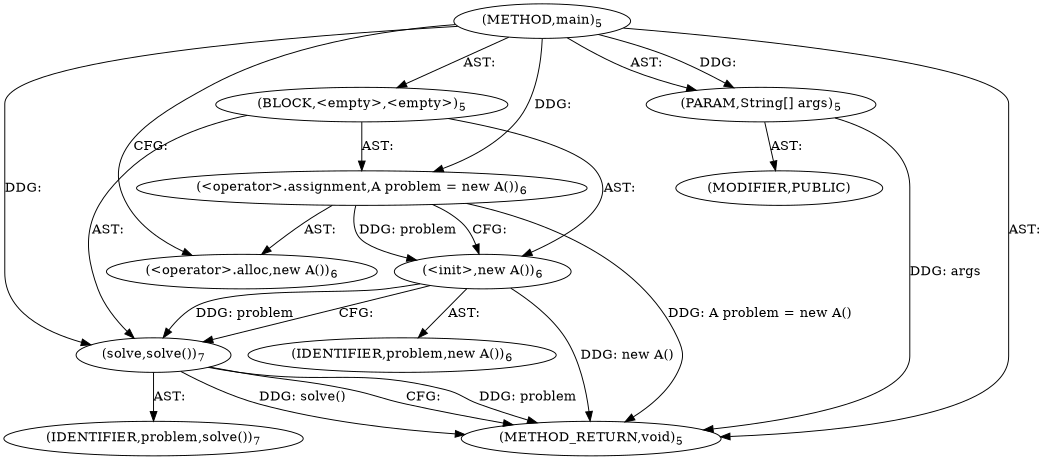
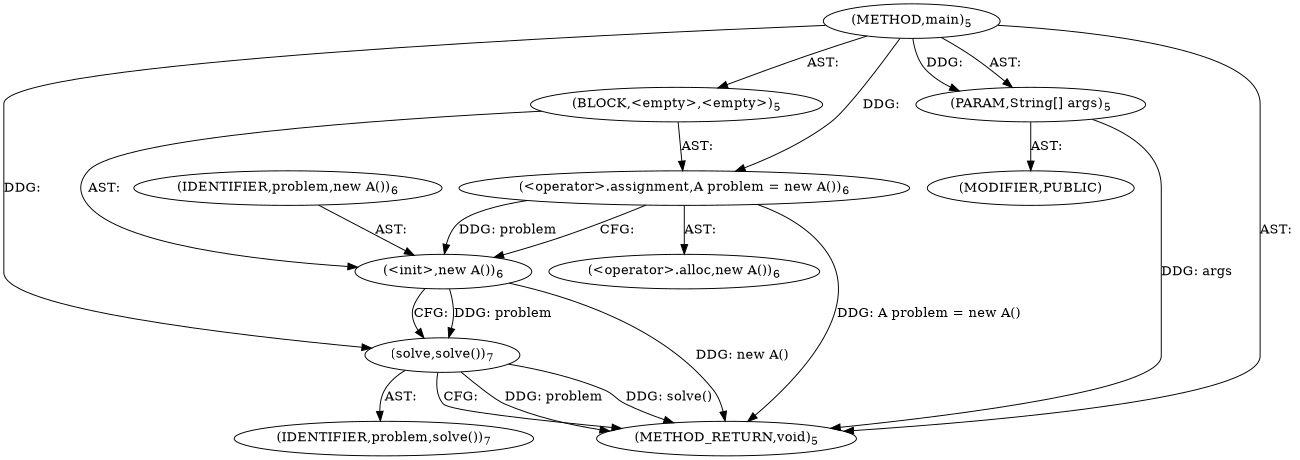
(217, 83) -> none
(111, 189) -> none
(446, 310) -> (362, 228)
